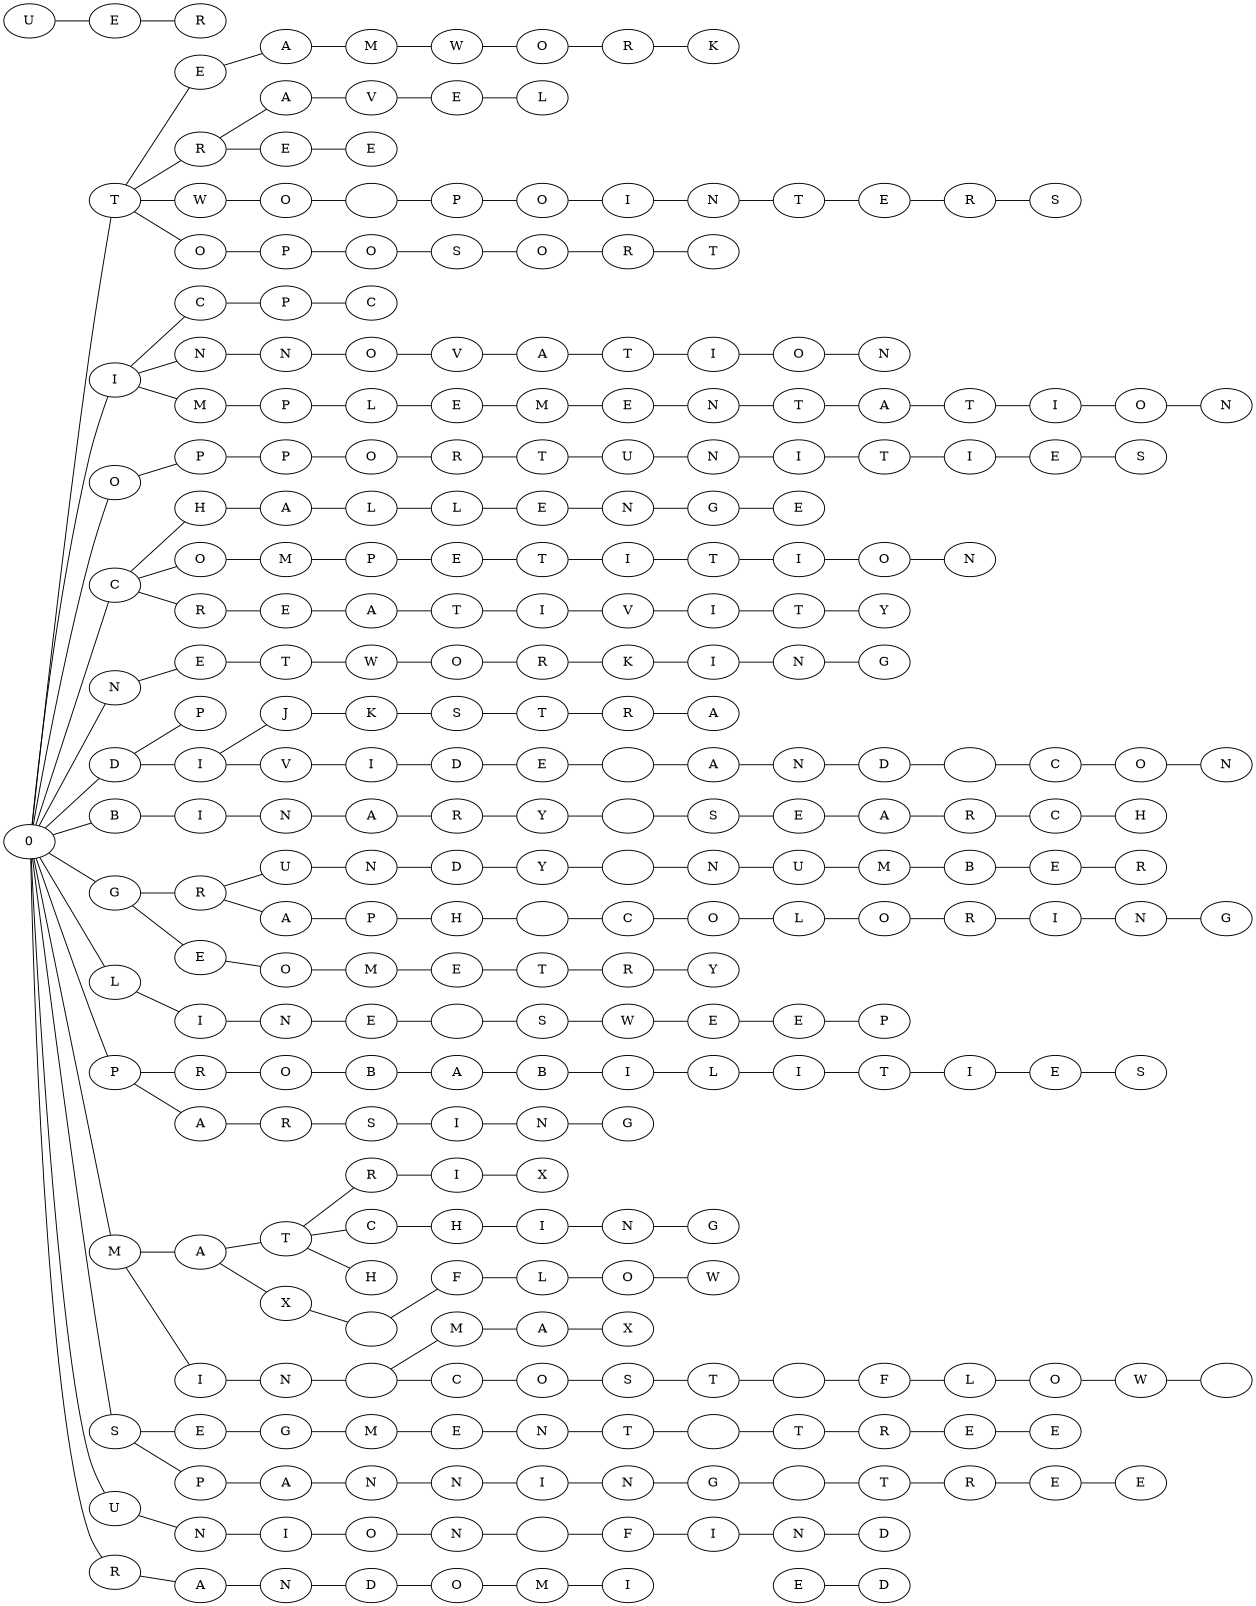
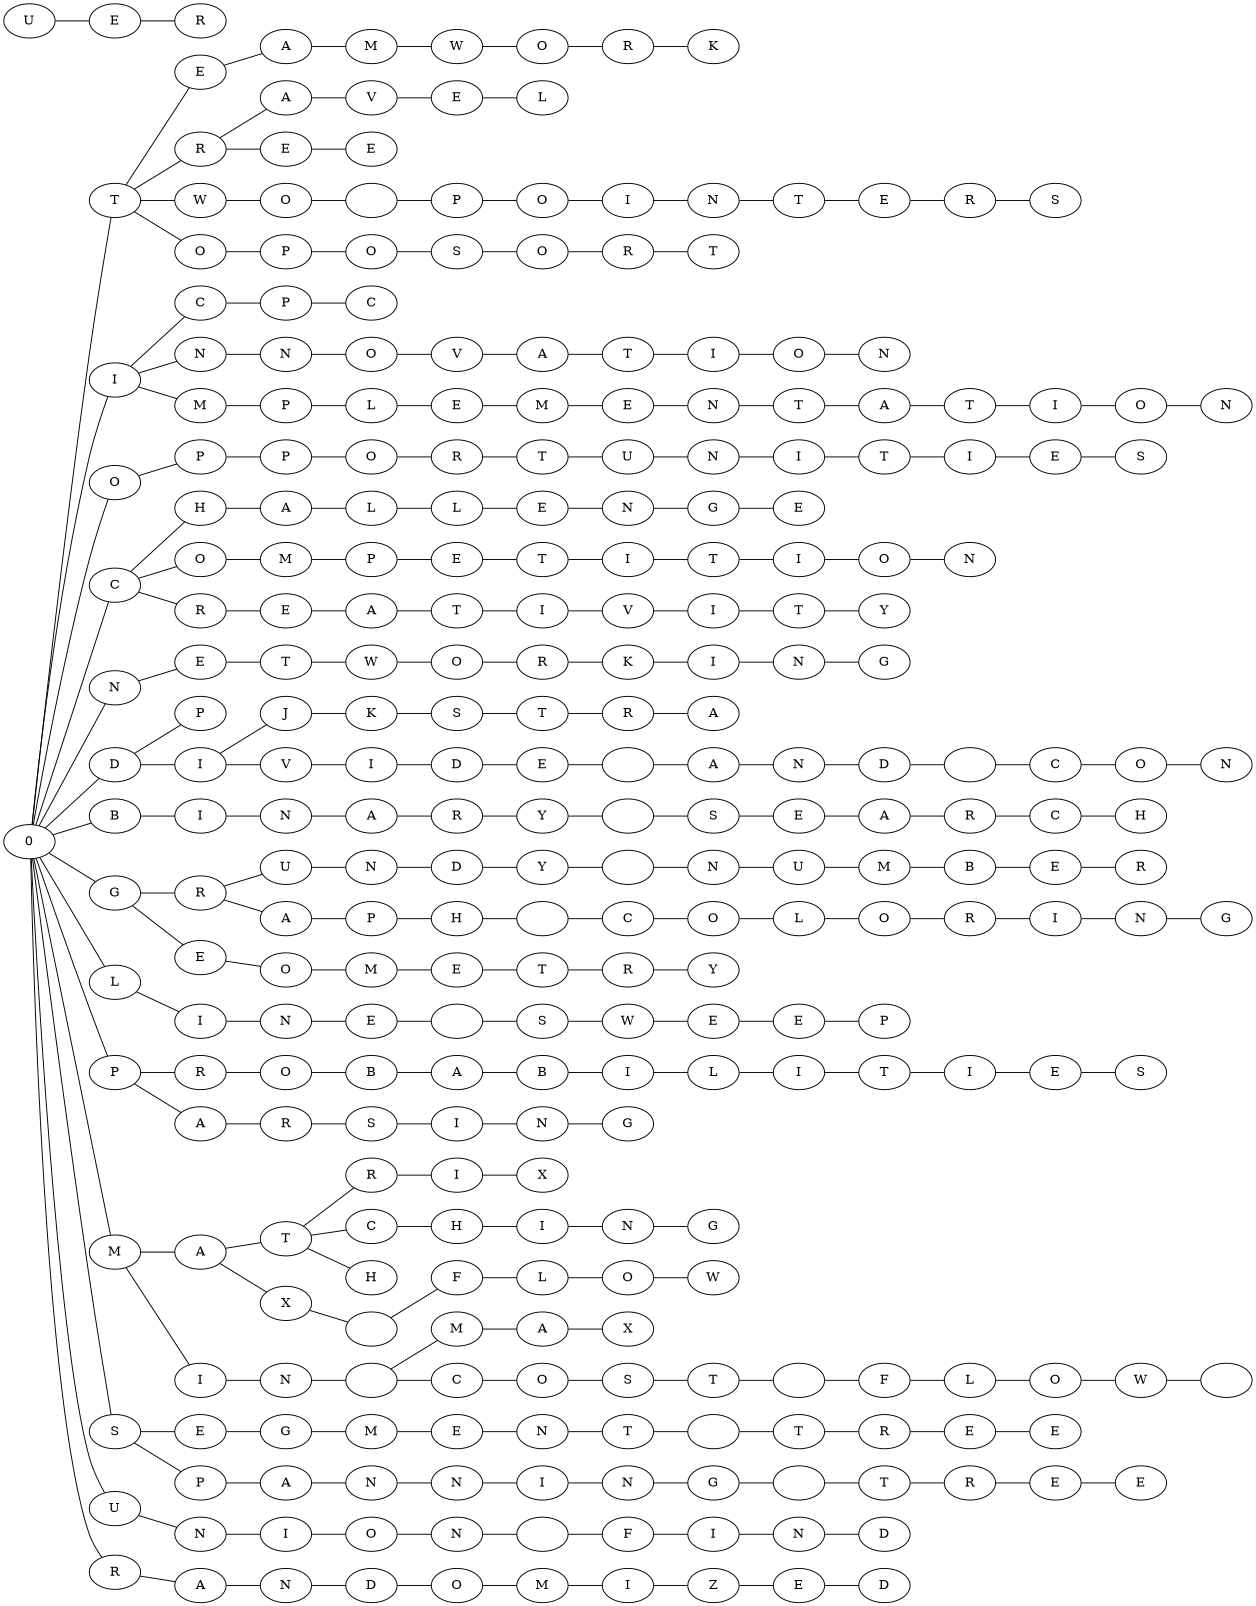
none -> (713, 1586)
